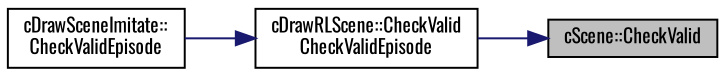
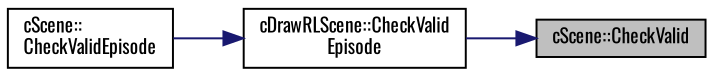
(96, 38) -> (90, 38)
(367, 38) -> (355, 38)
